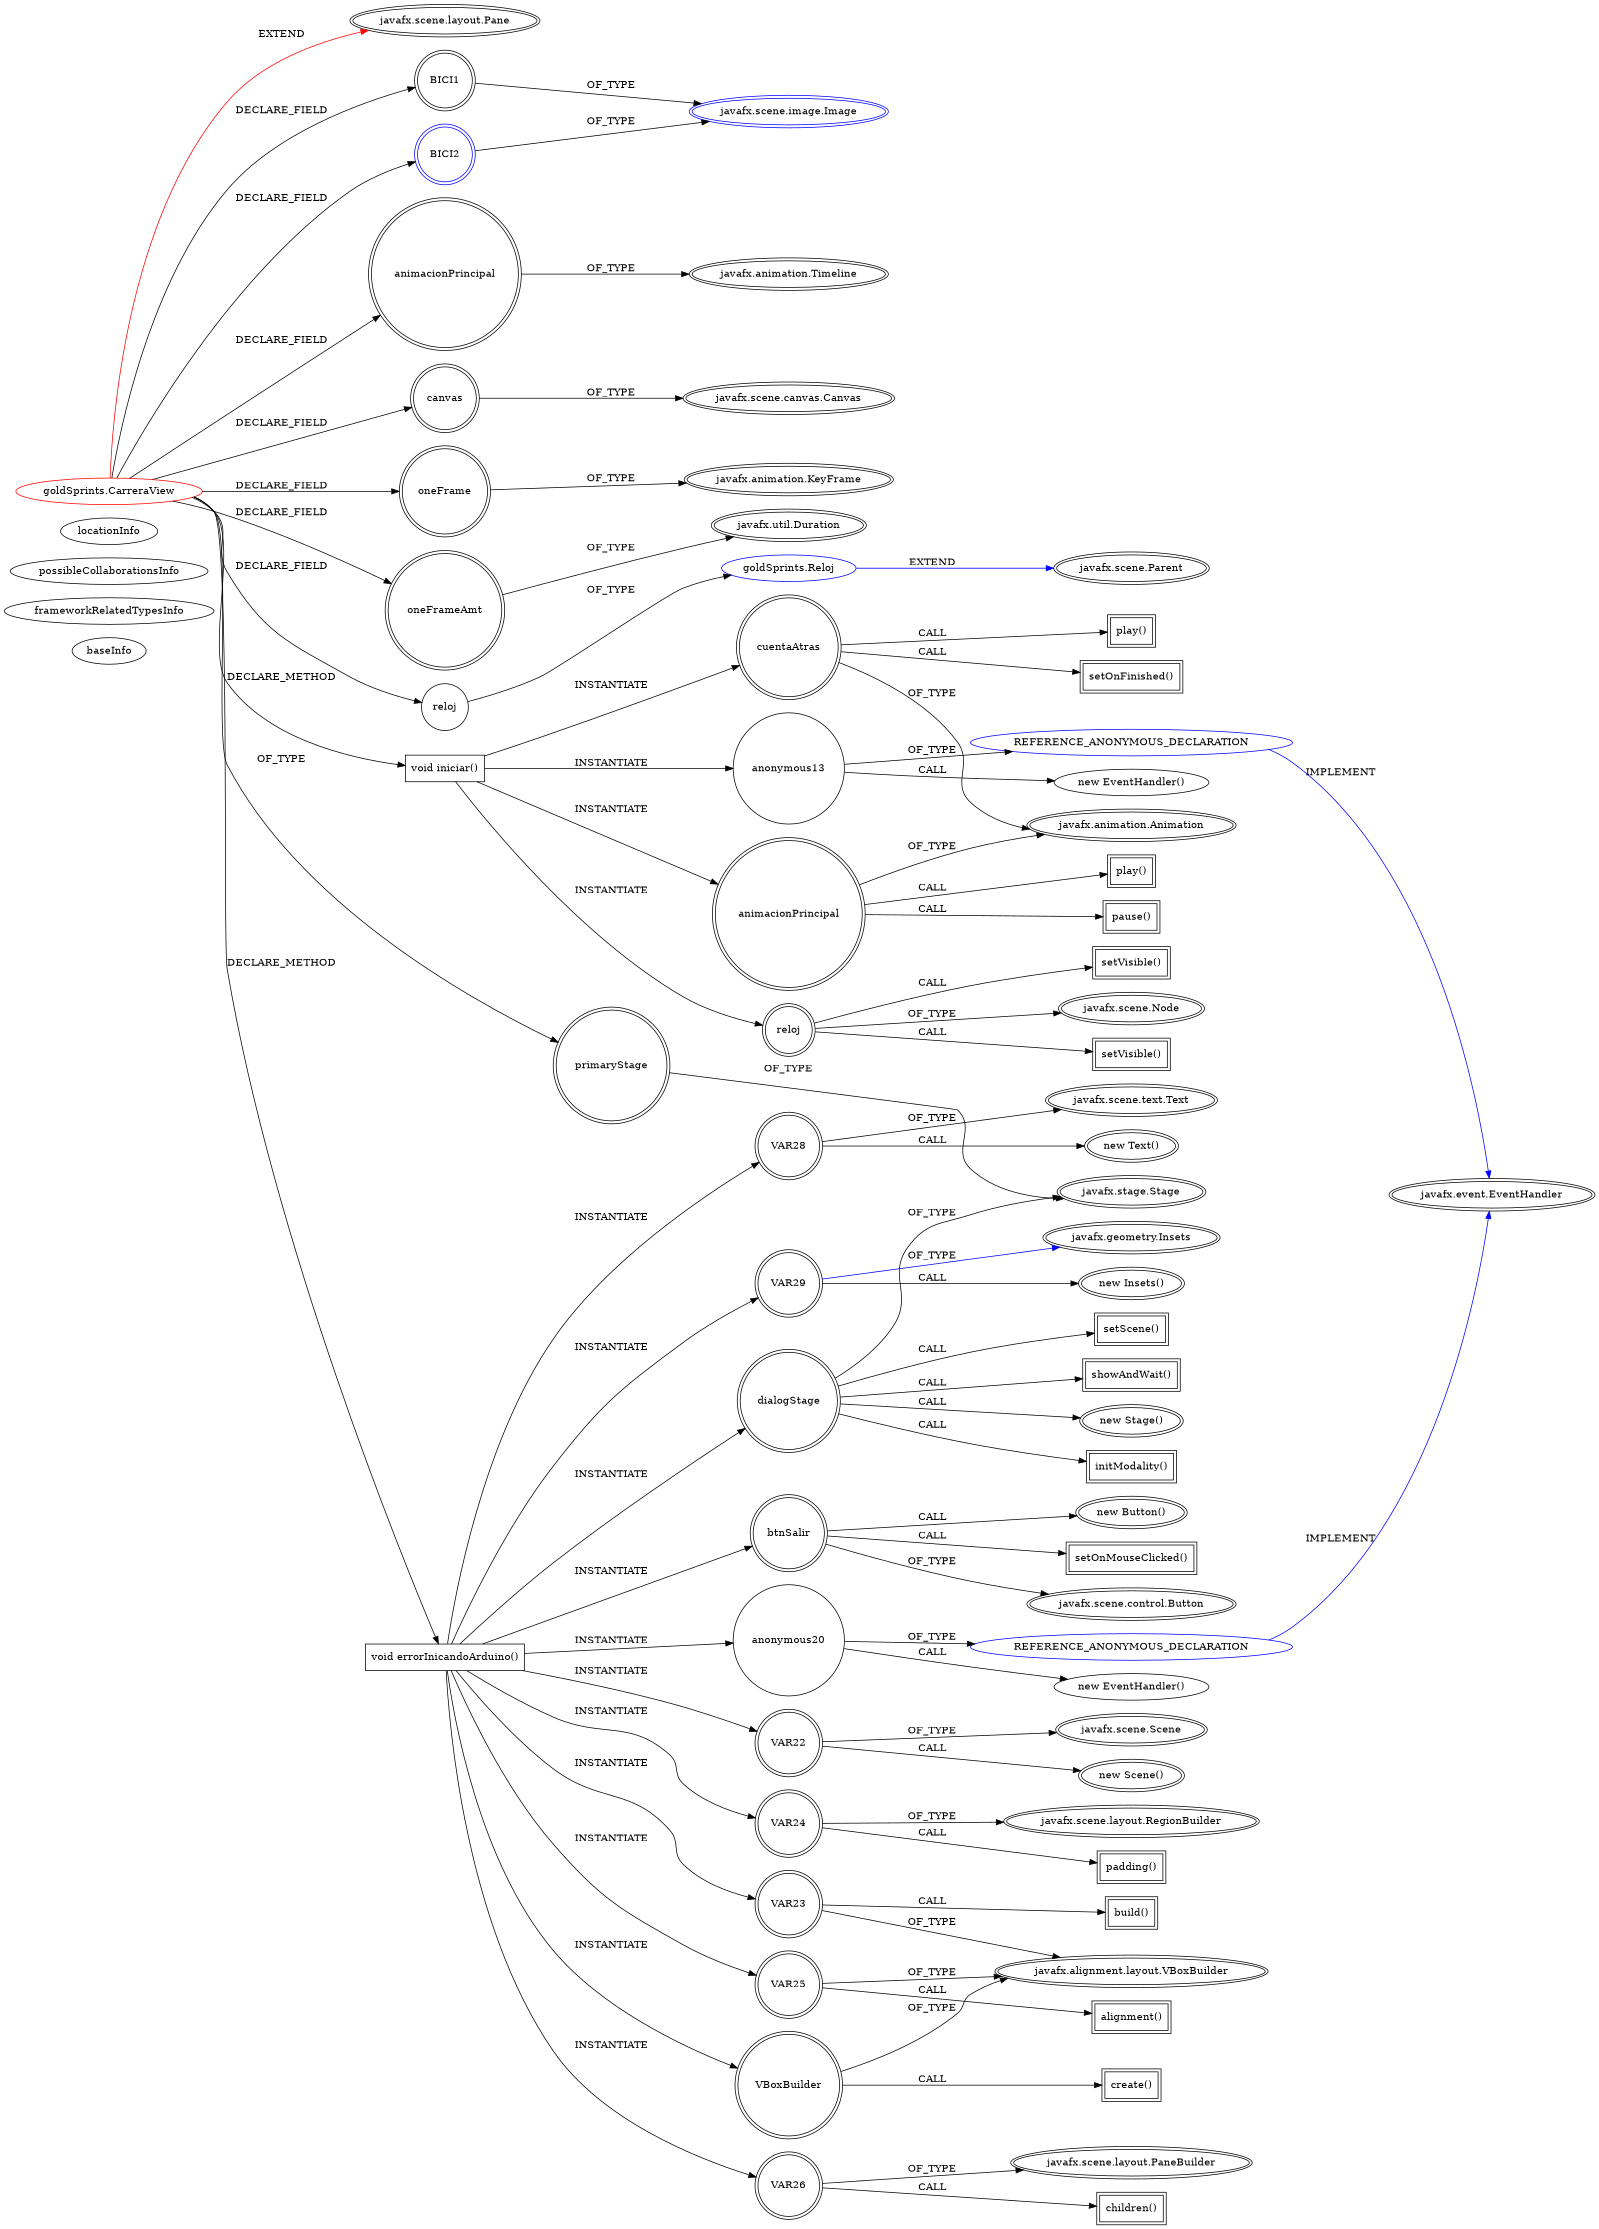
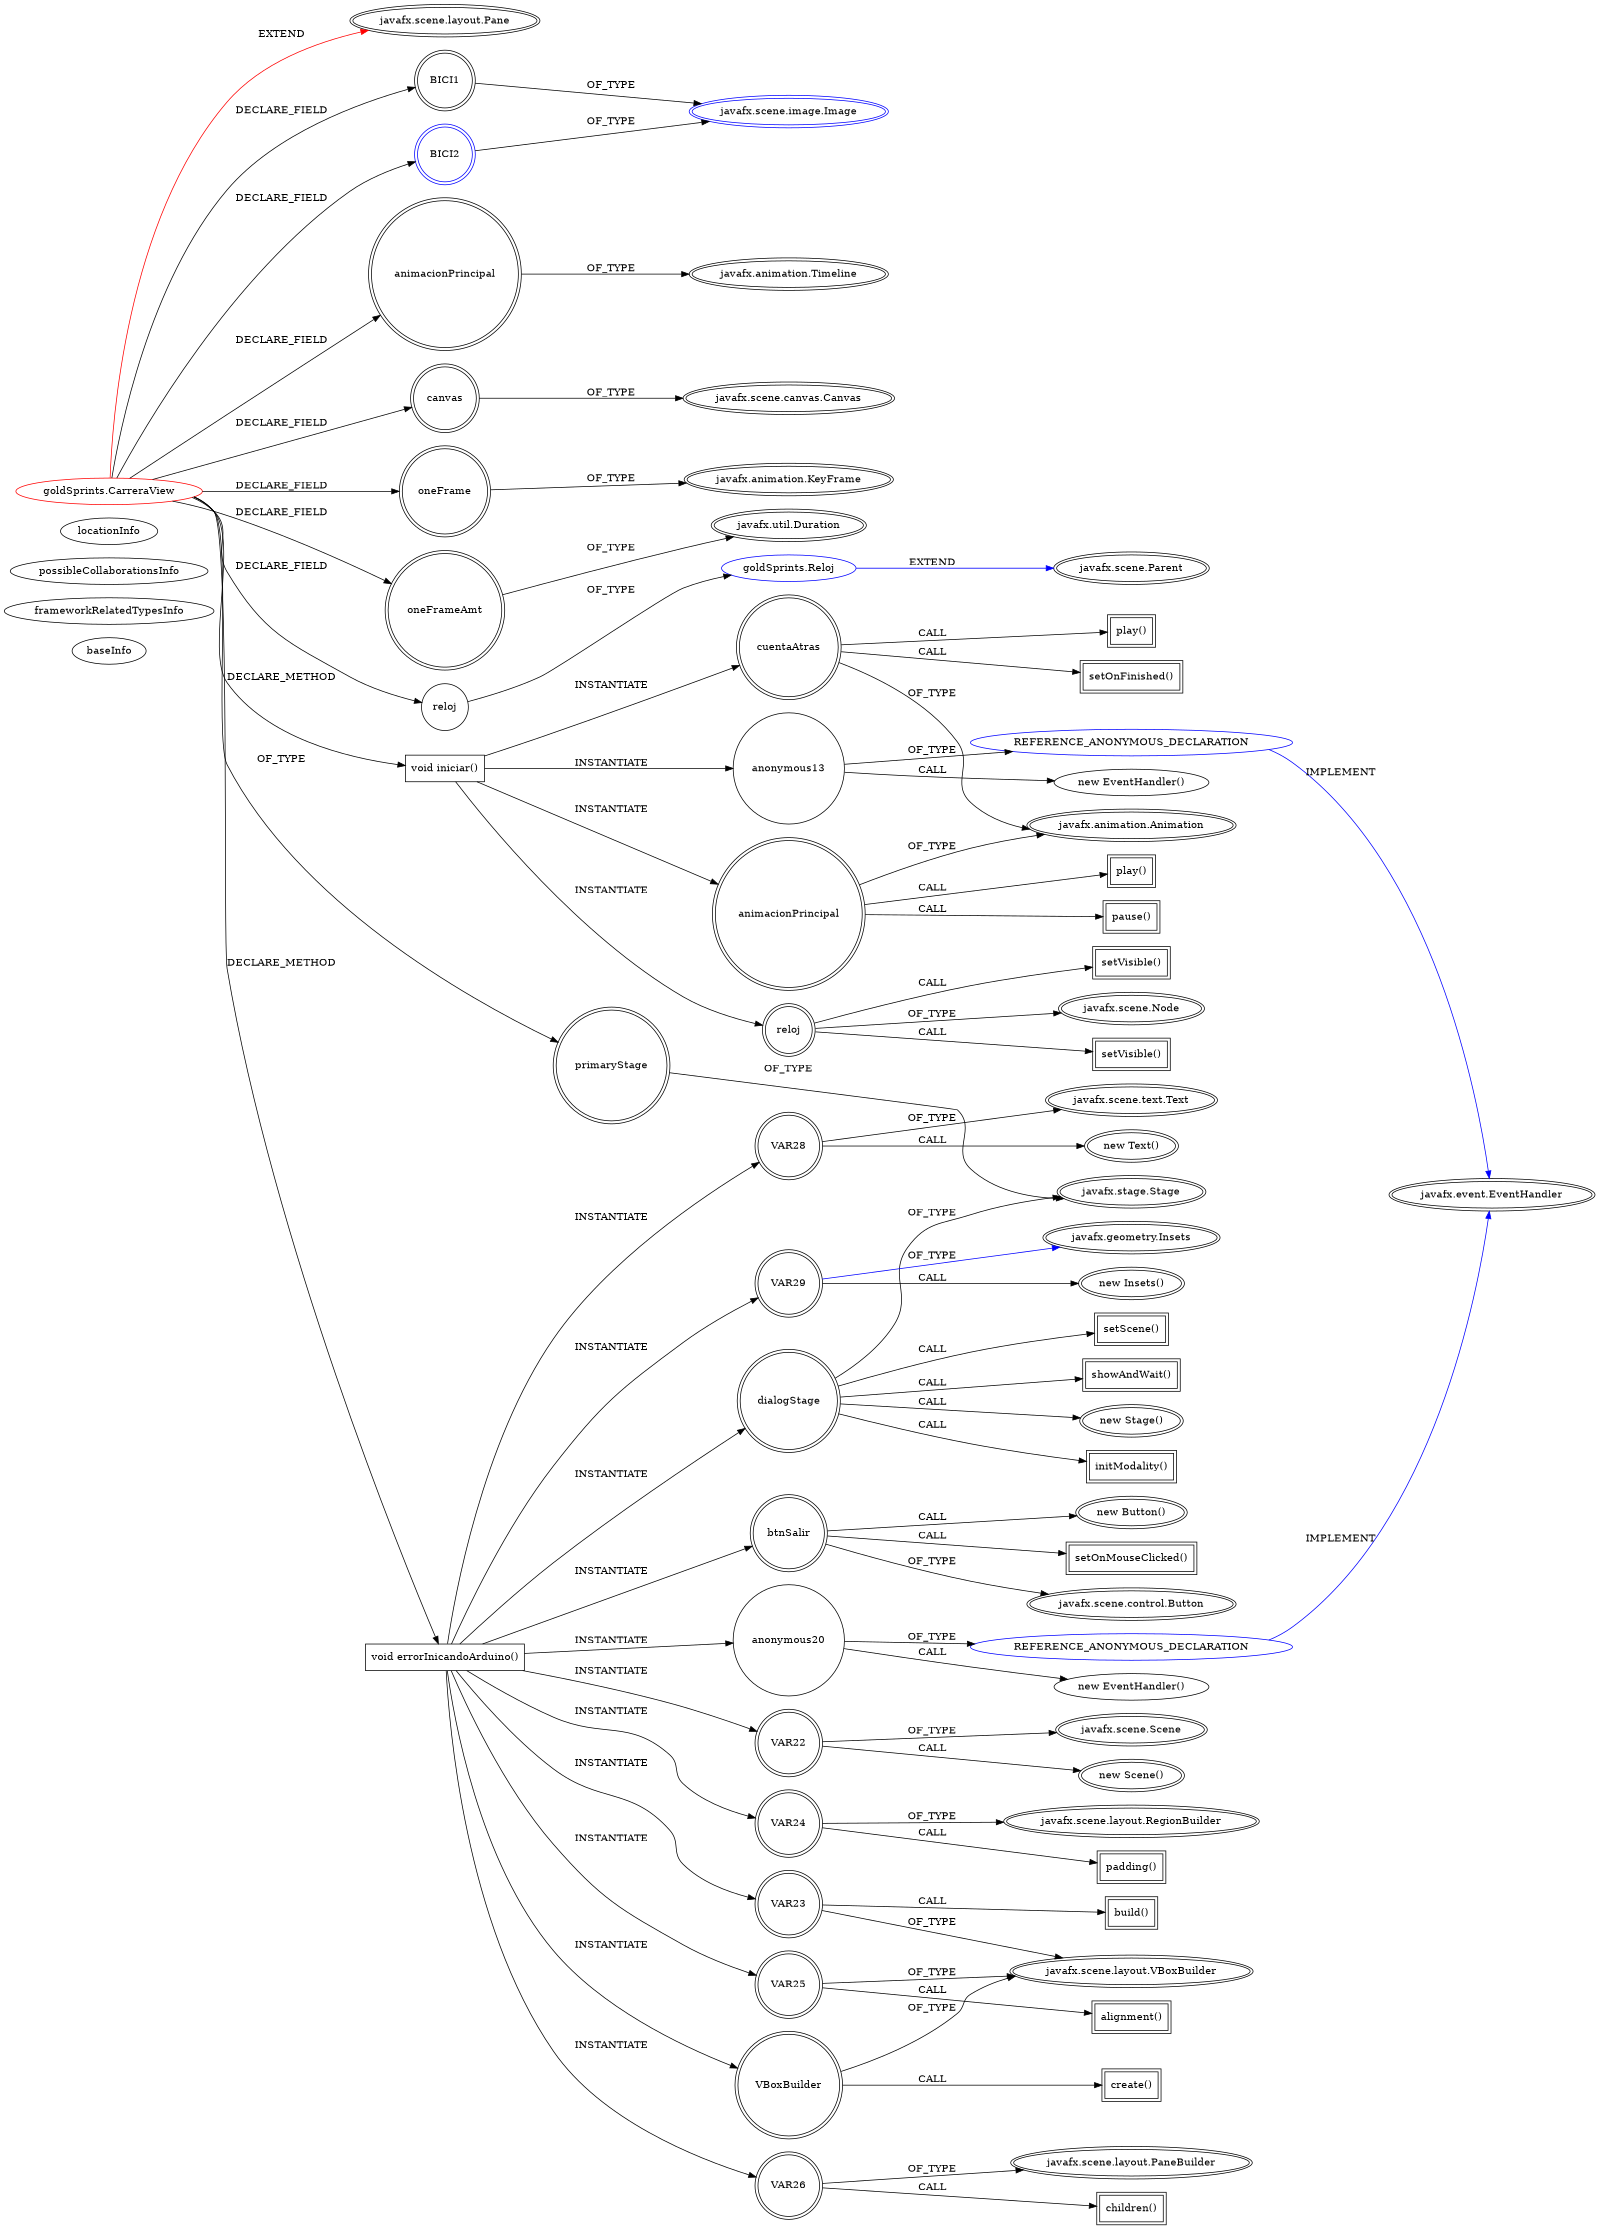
(1131, 1971) -> (1131, 1971)
